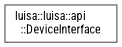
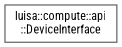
(61, 24) -> (61, 24)
